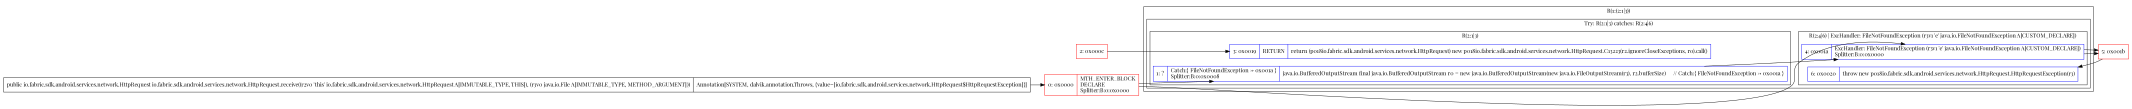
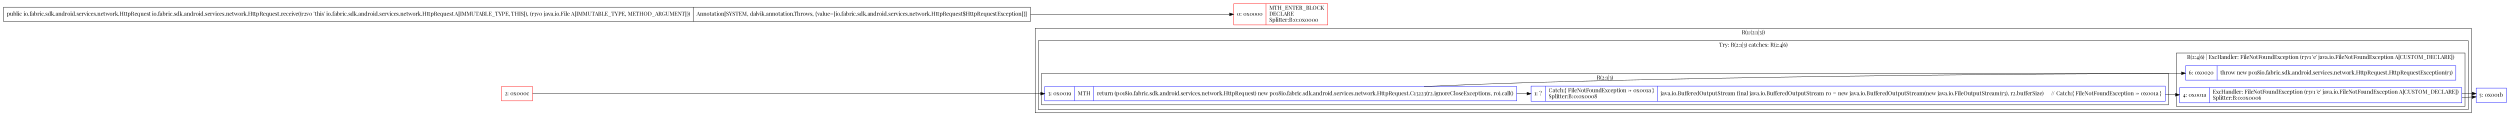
(1274, 51) -> (1084, 93)
(2113, 52) -> (2491, 95)
(1860, 55) -> (2237, 98)
(2096, 62) -> (1803, 77)
(1174, 82) -> (1522, 94)
(1532, 104) -> none
